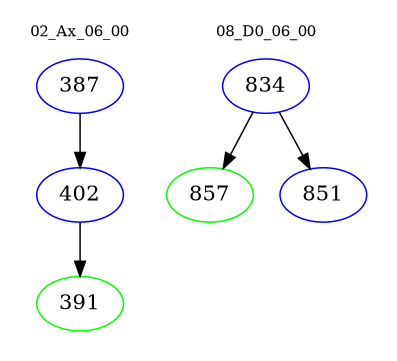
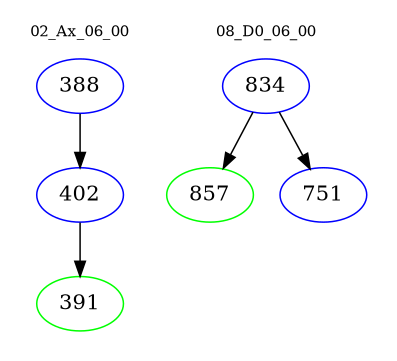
(80, 86) -> (80, 86)
(323, 195) -> (323, 195)
